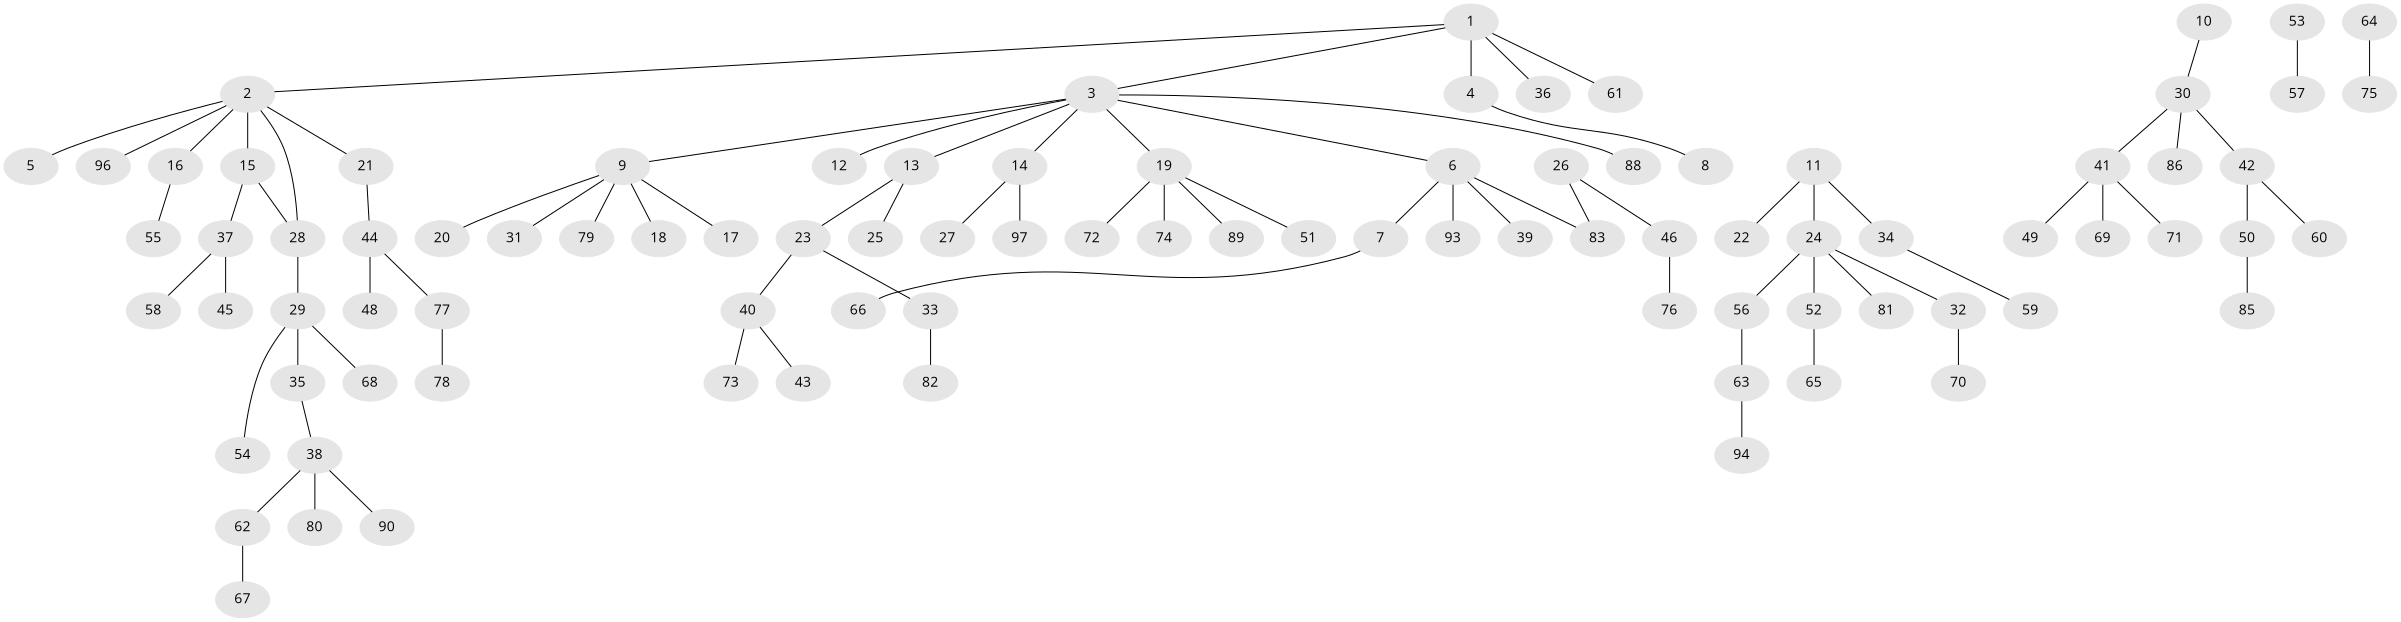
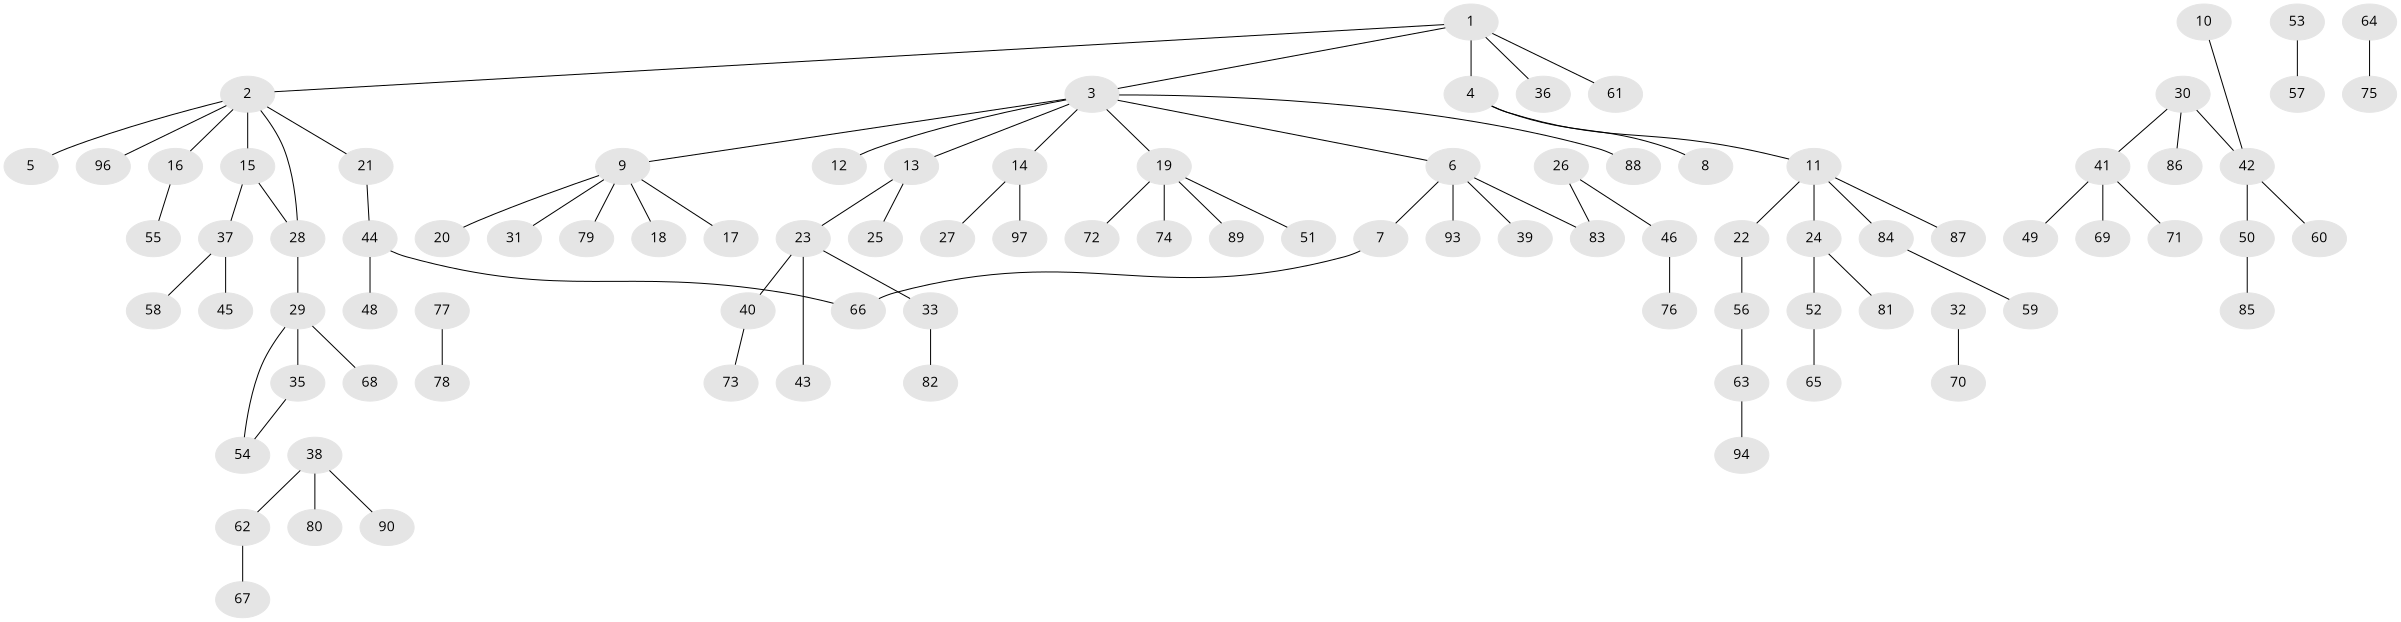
(2194, 58) -> (2226, 94)
none -> (1655, 137)
(1886, 239) -> (1886, 239)
none -> (1958, 239)
(406, 275) -> (611, 281)
(1778, 275) -> (1742, 275)
(1886, 275) -> none
(776, 347) -> (803, 311)
(306, 419) -> (270, 419)
